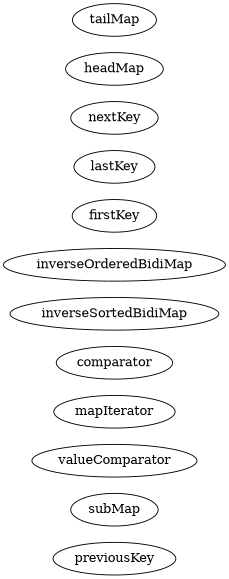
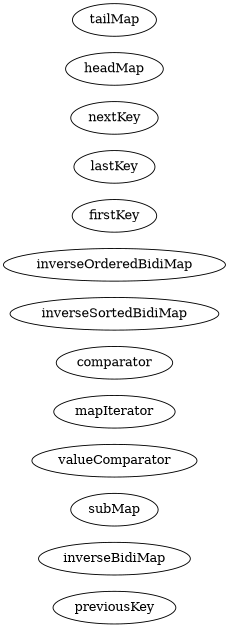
none -> (114, 559)
